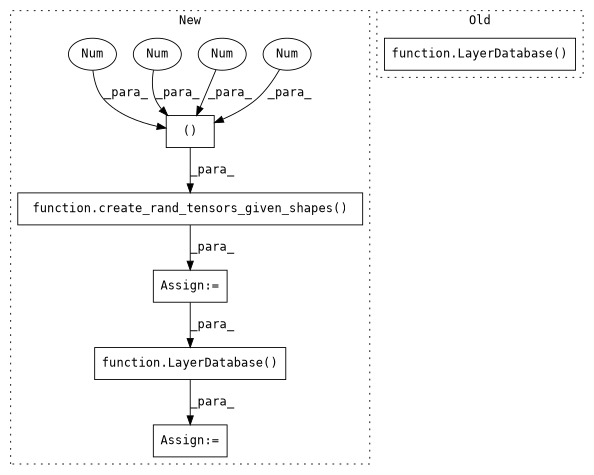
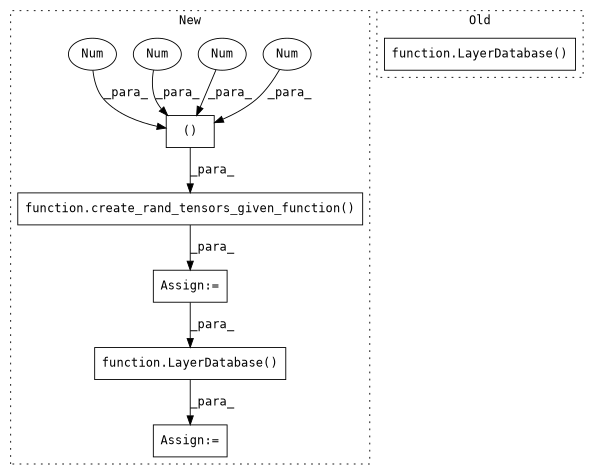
(190, 209) -> (190, 209)
